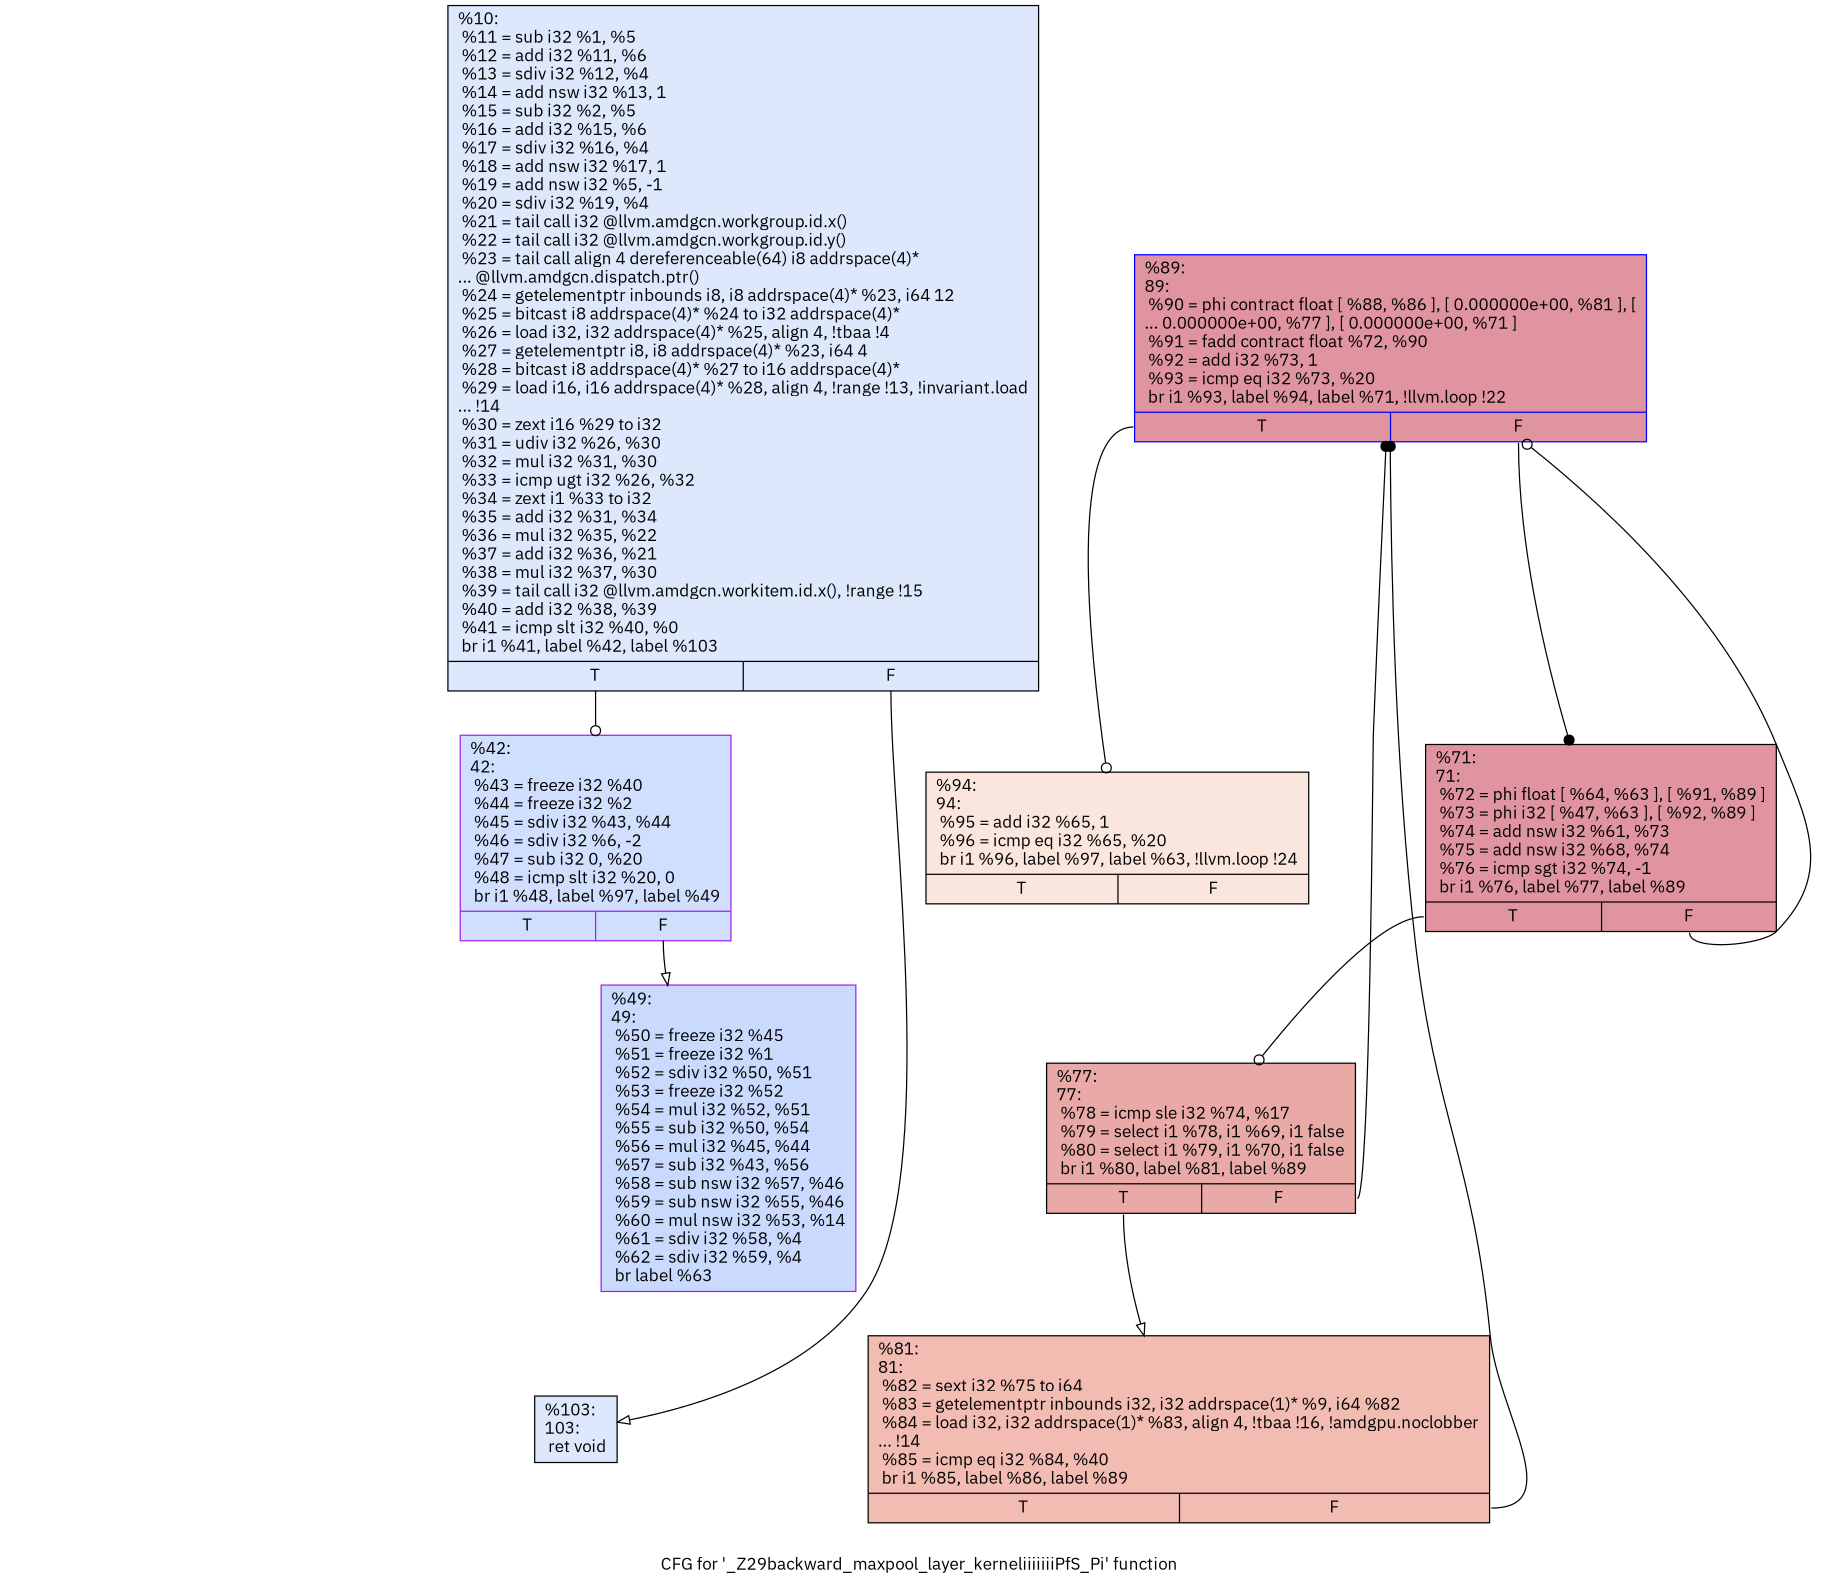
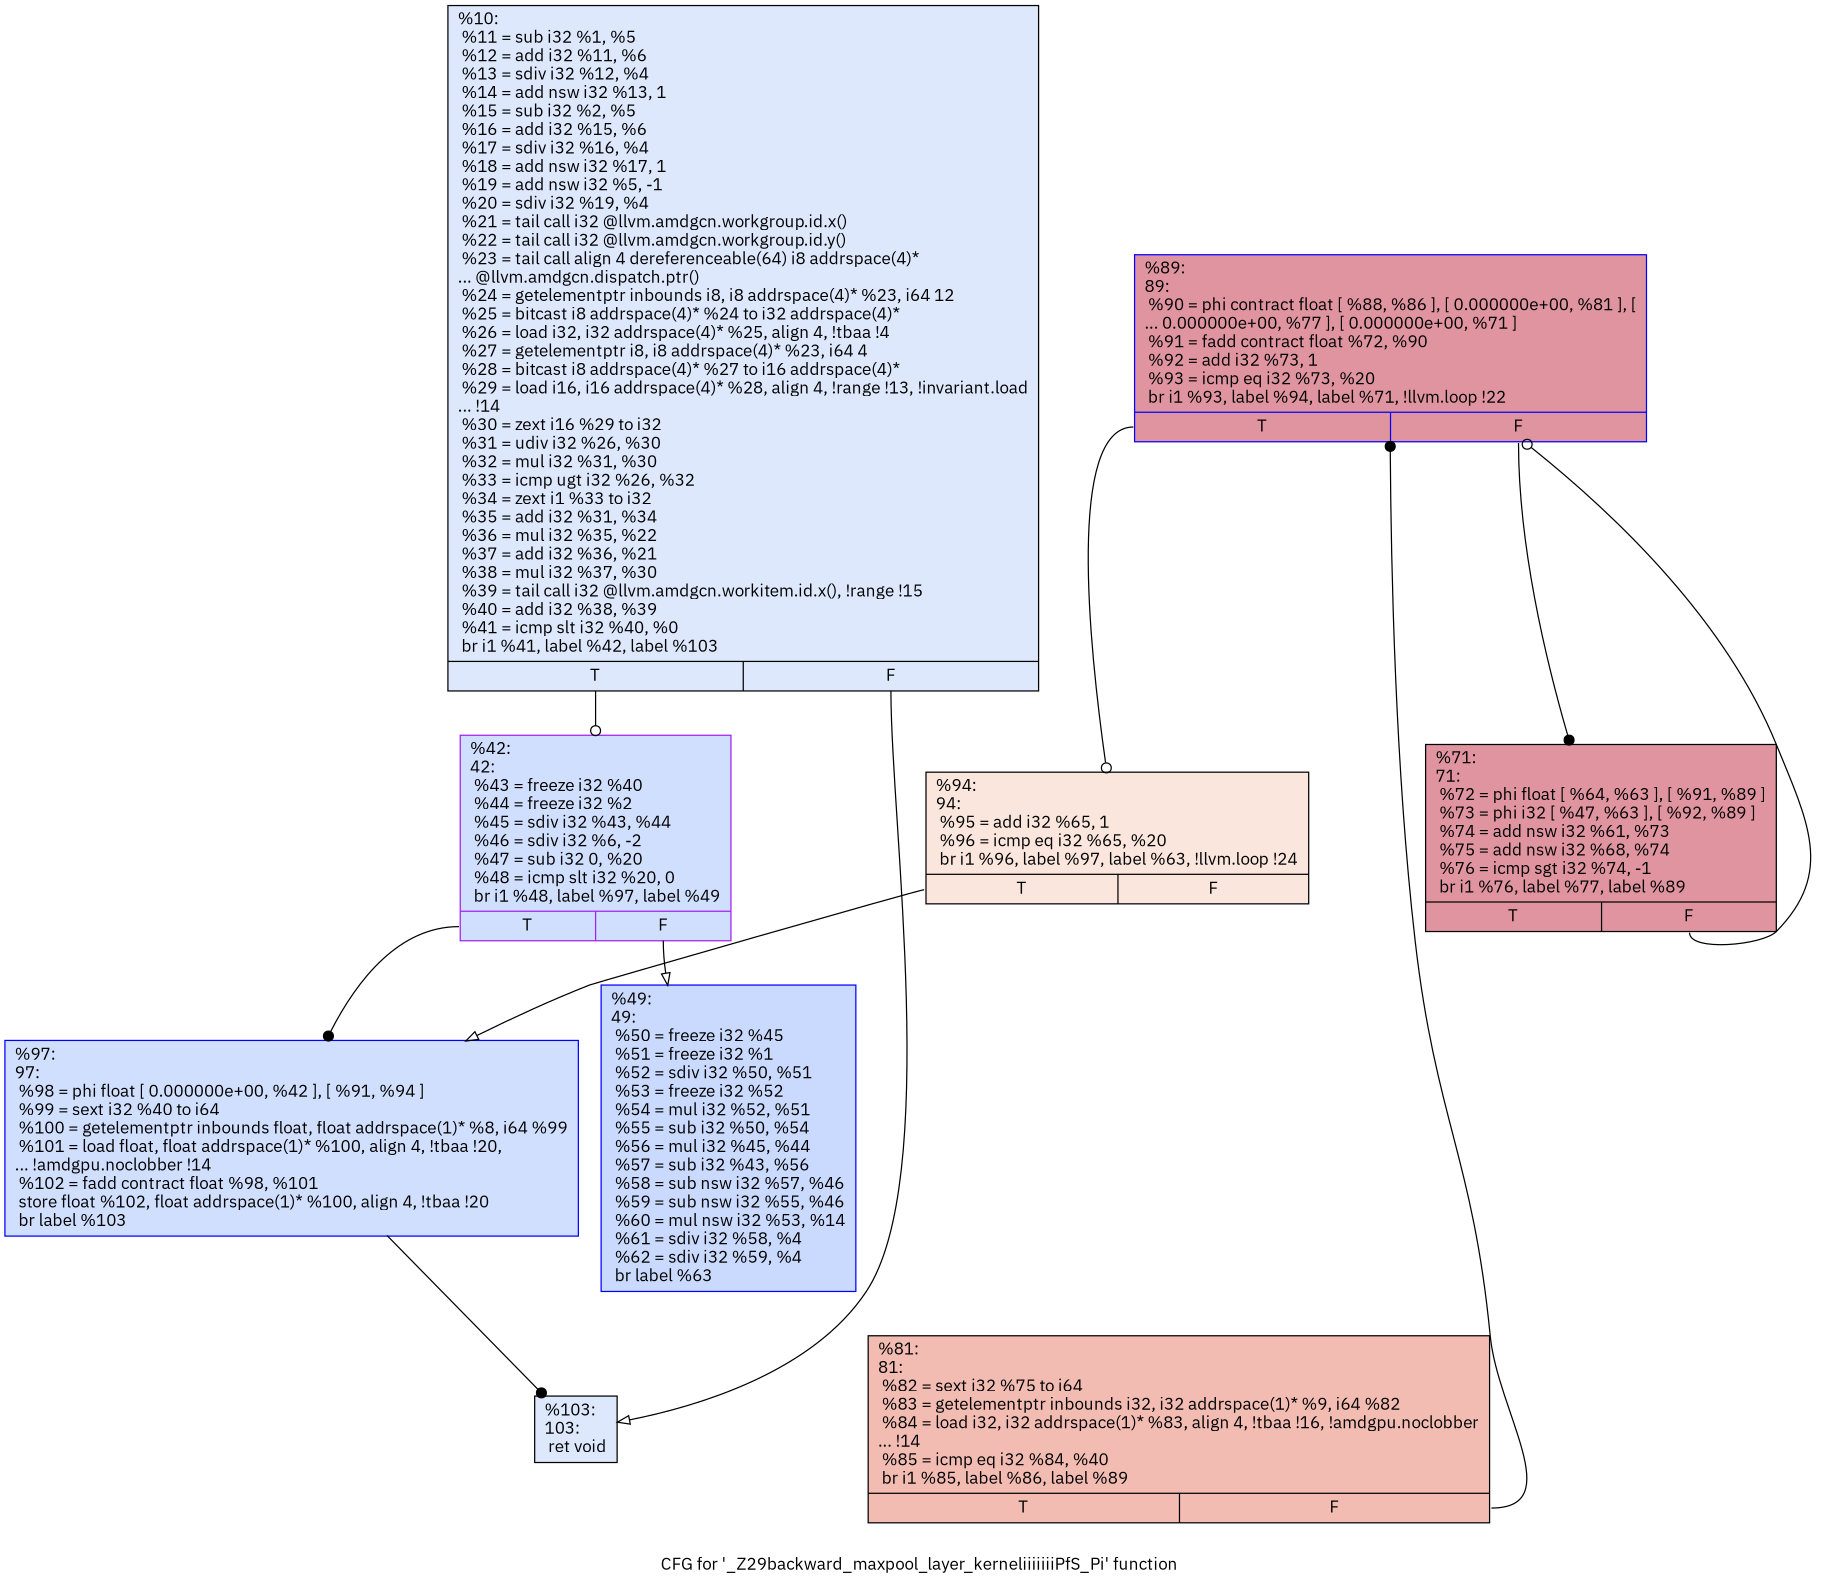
none -> (292, 1138)
(728, 1138) -> (728, 1138)
(1201, 1138) -> none
